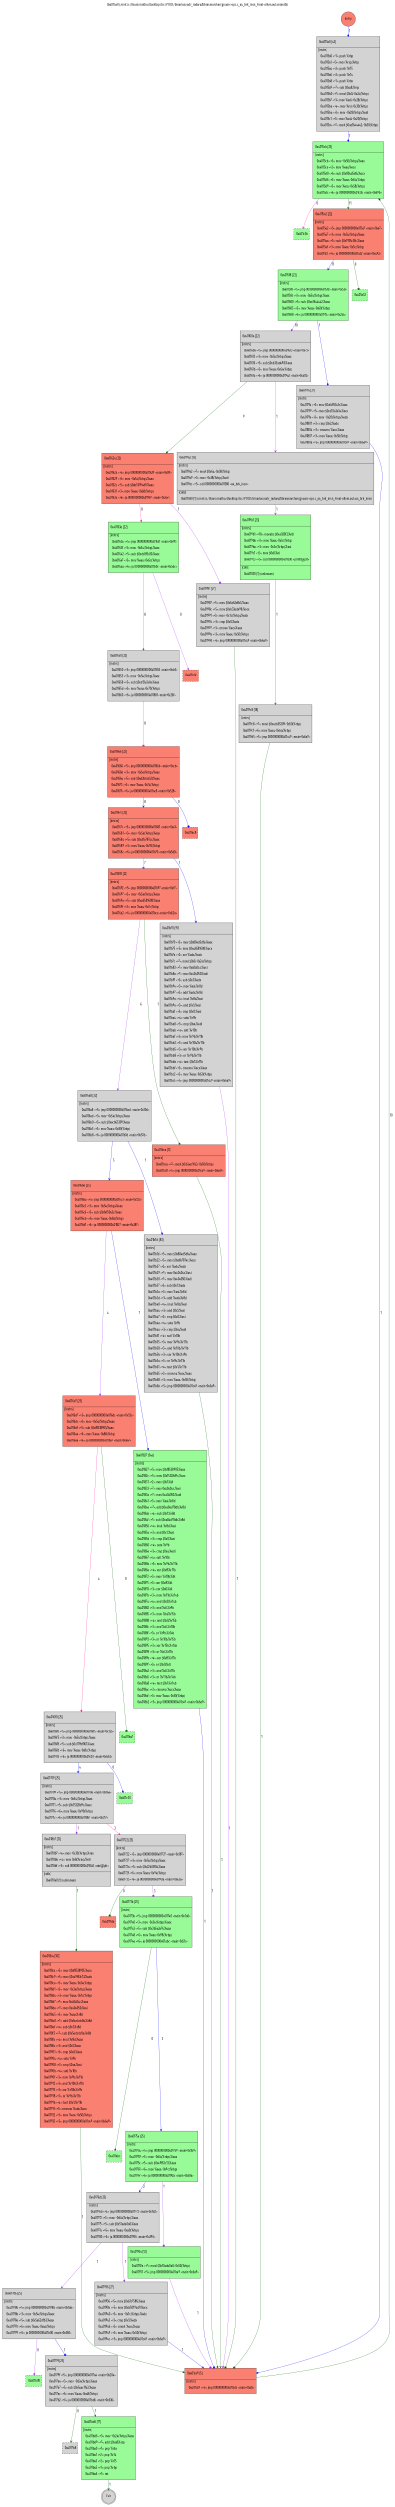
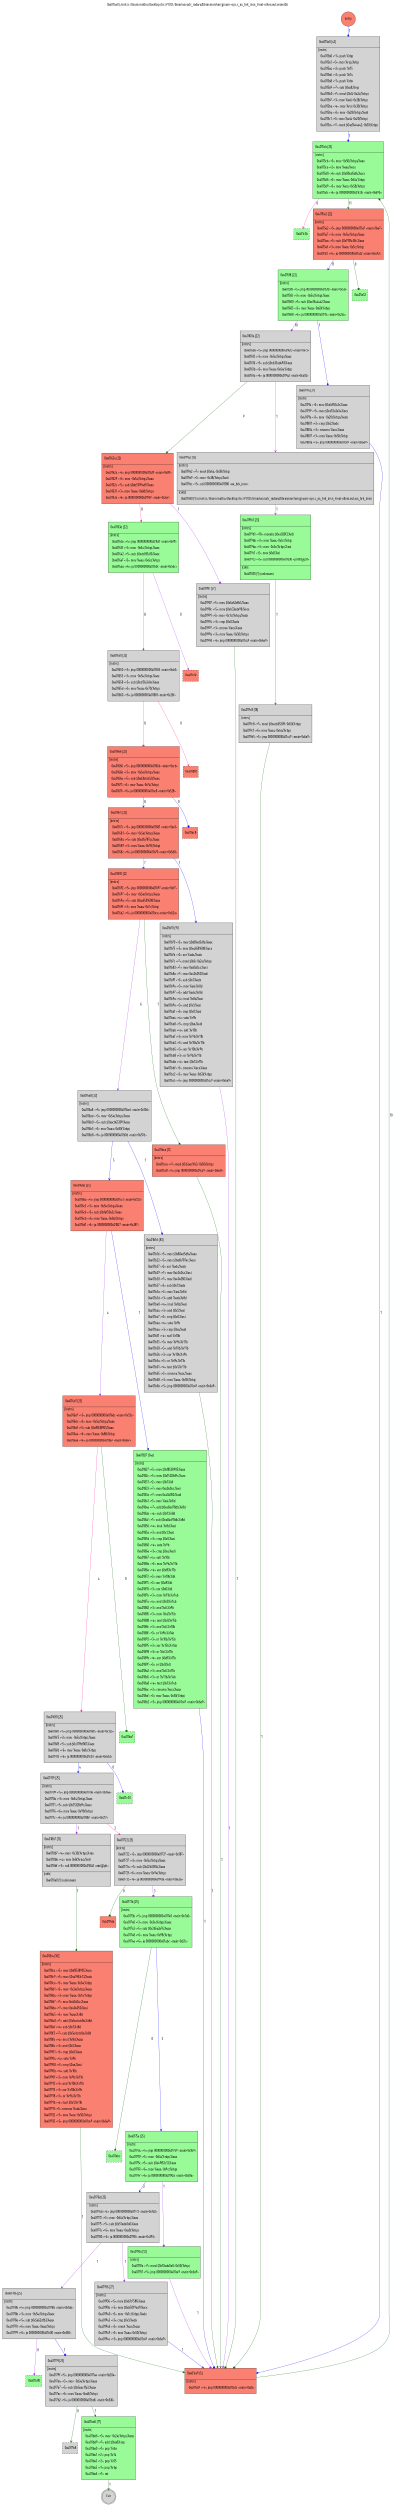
none -> (191, 772)
